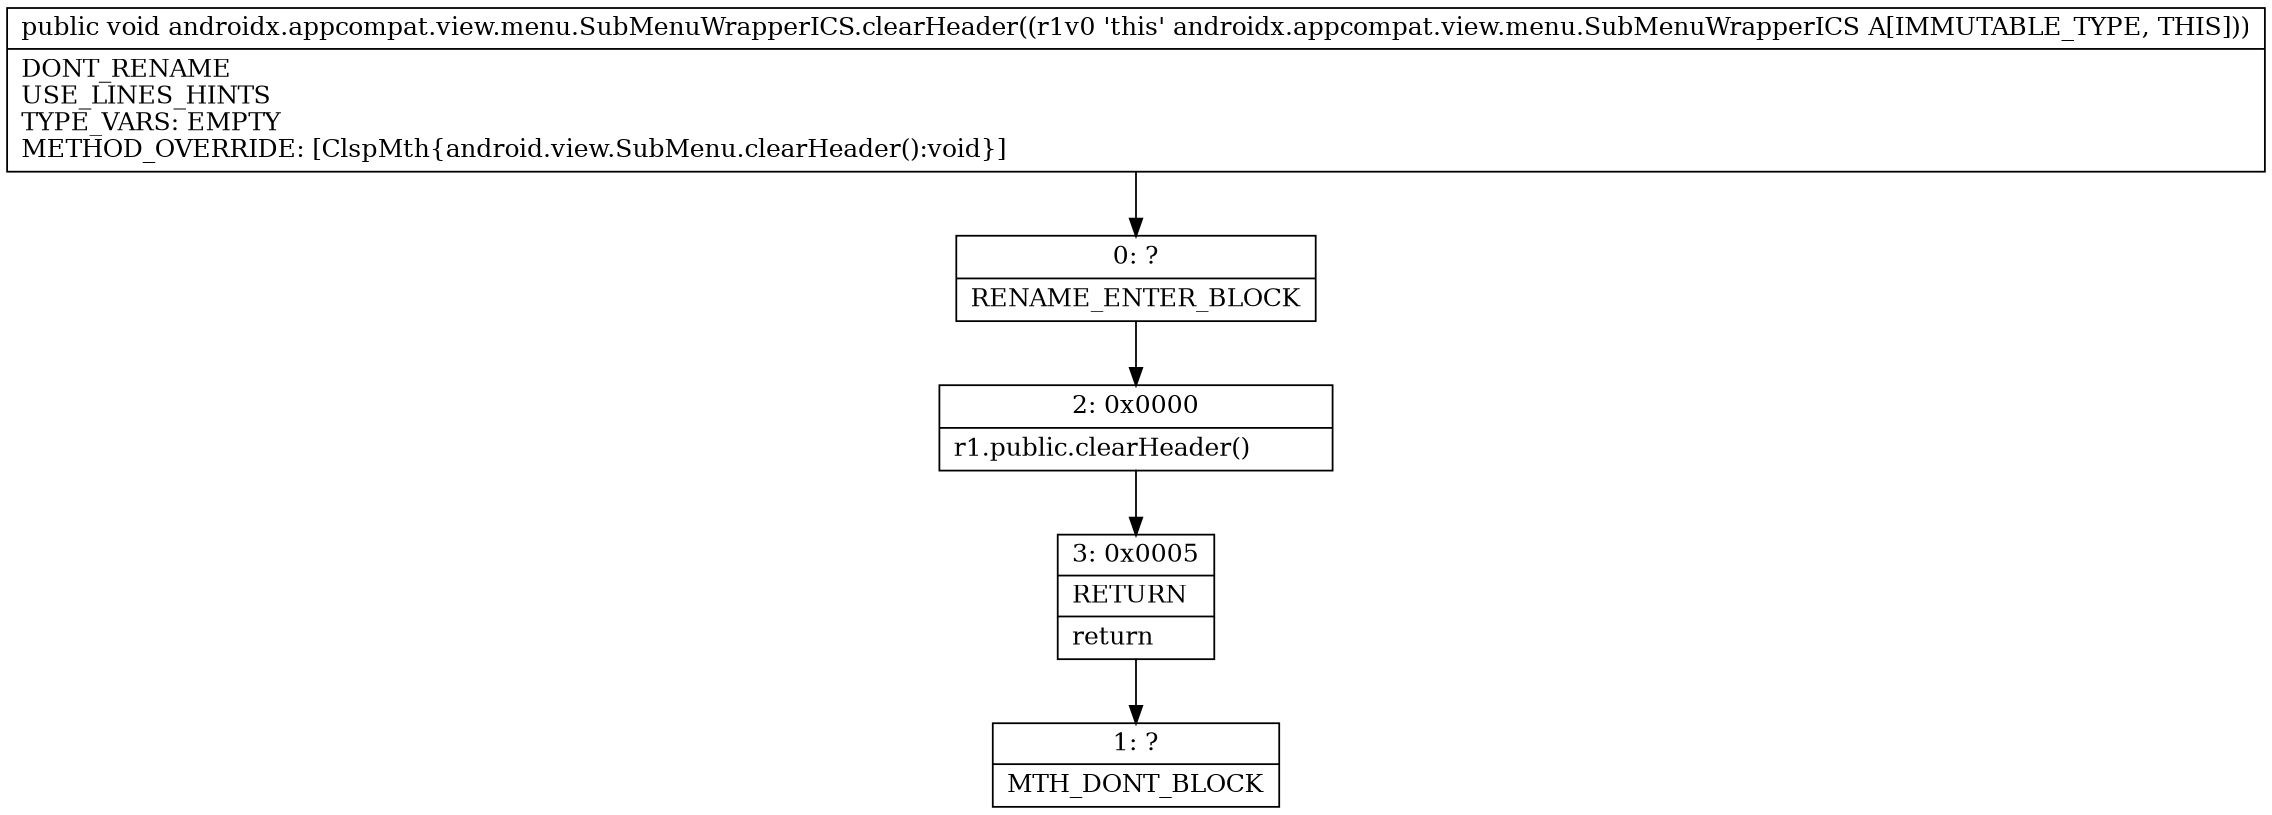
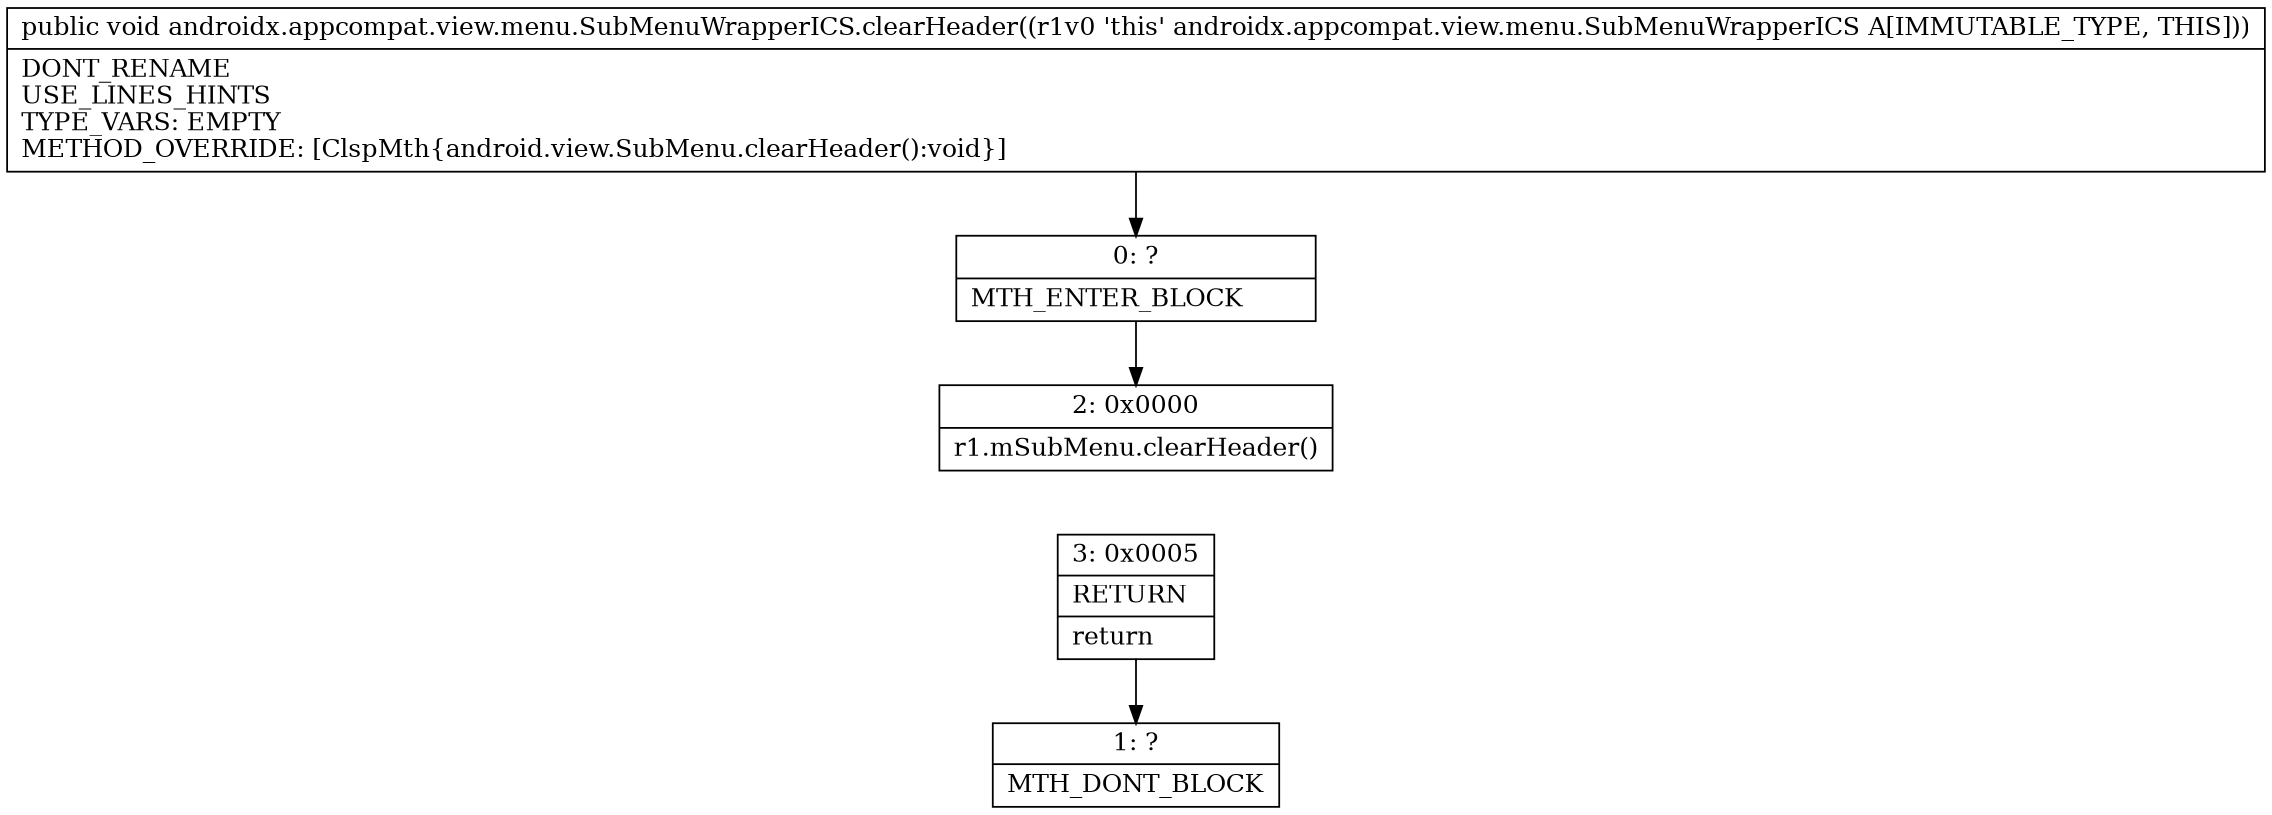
(1136, 299) -> (1108, 299)
(1102, 448) -> (1136, 448)
(1136, 493) -> none
